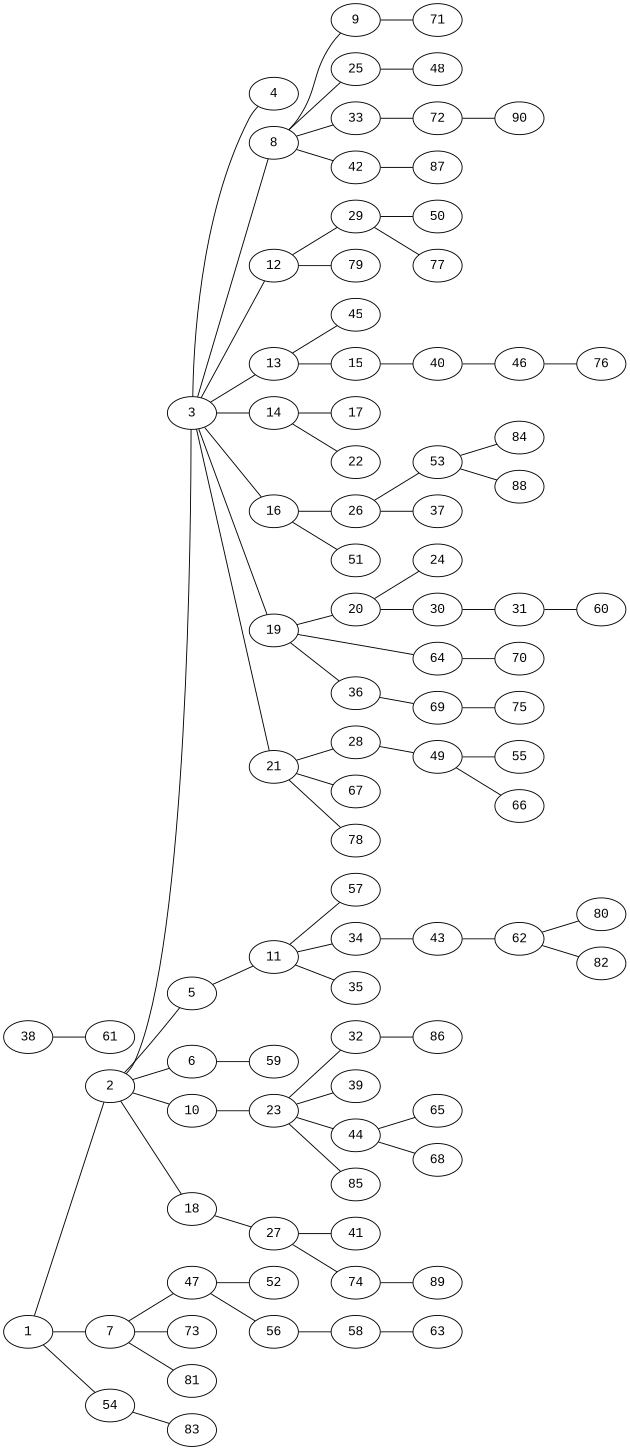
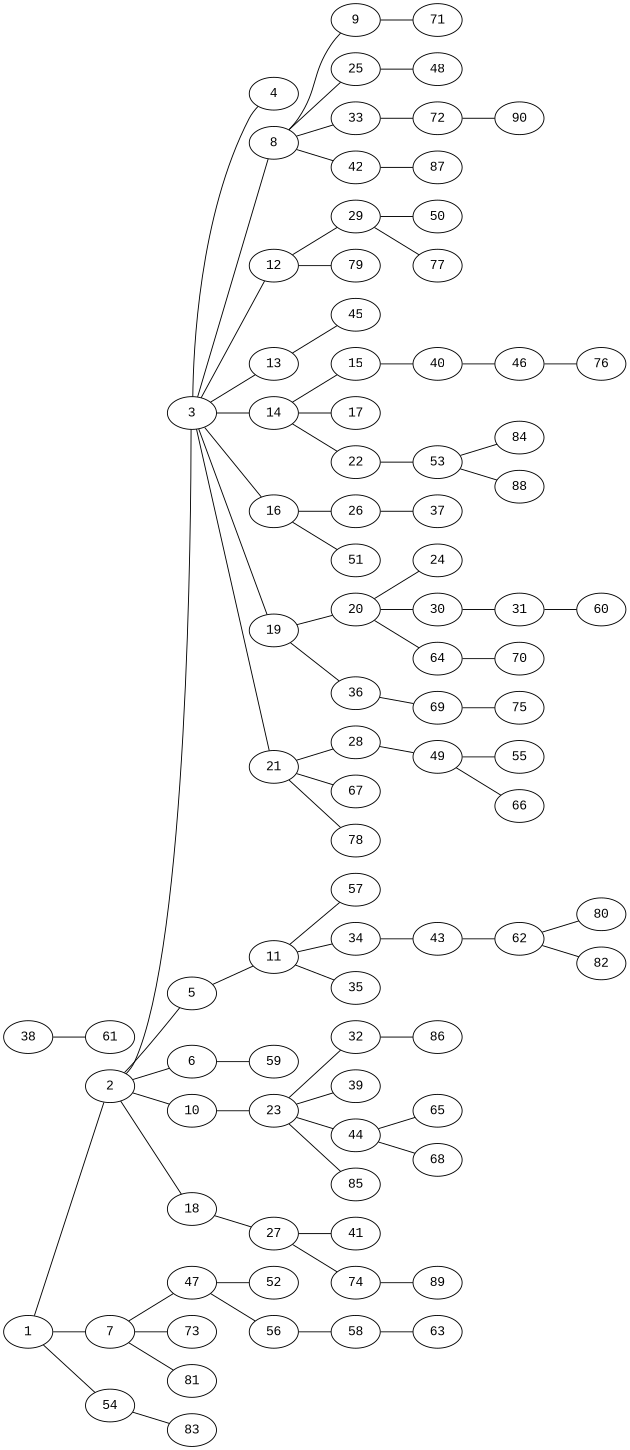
(315, 364) -> (315, 388)
(397, 487) -> (397, 462)
(356, 645) -> (397, 634)
